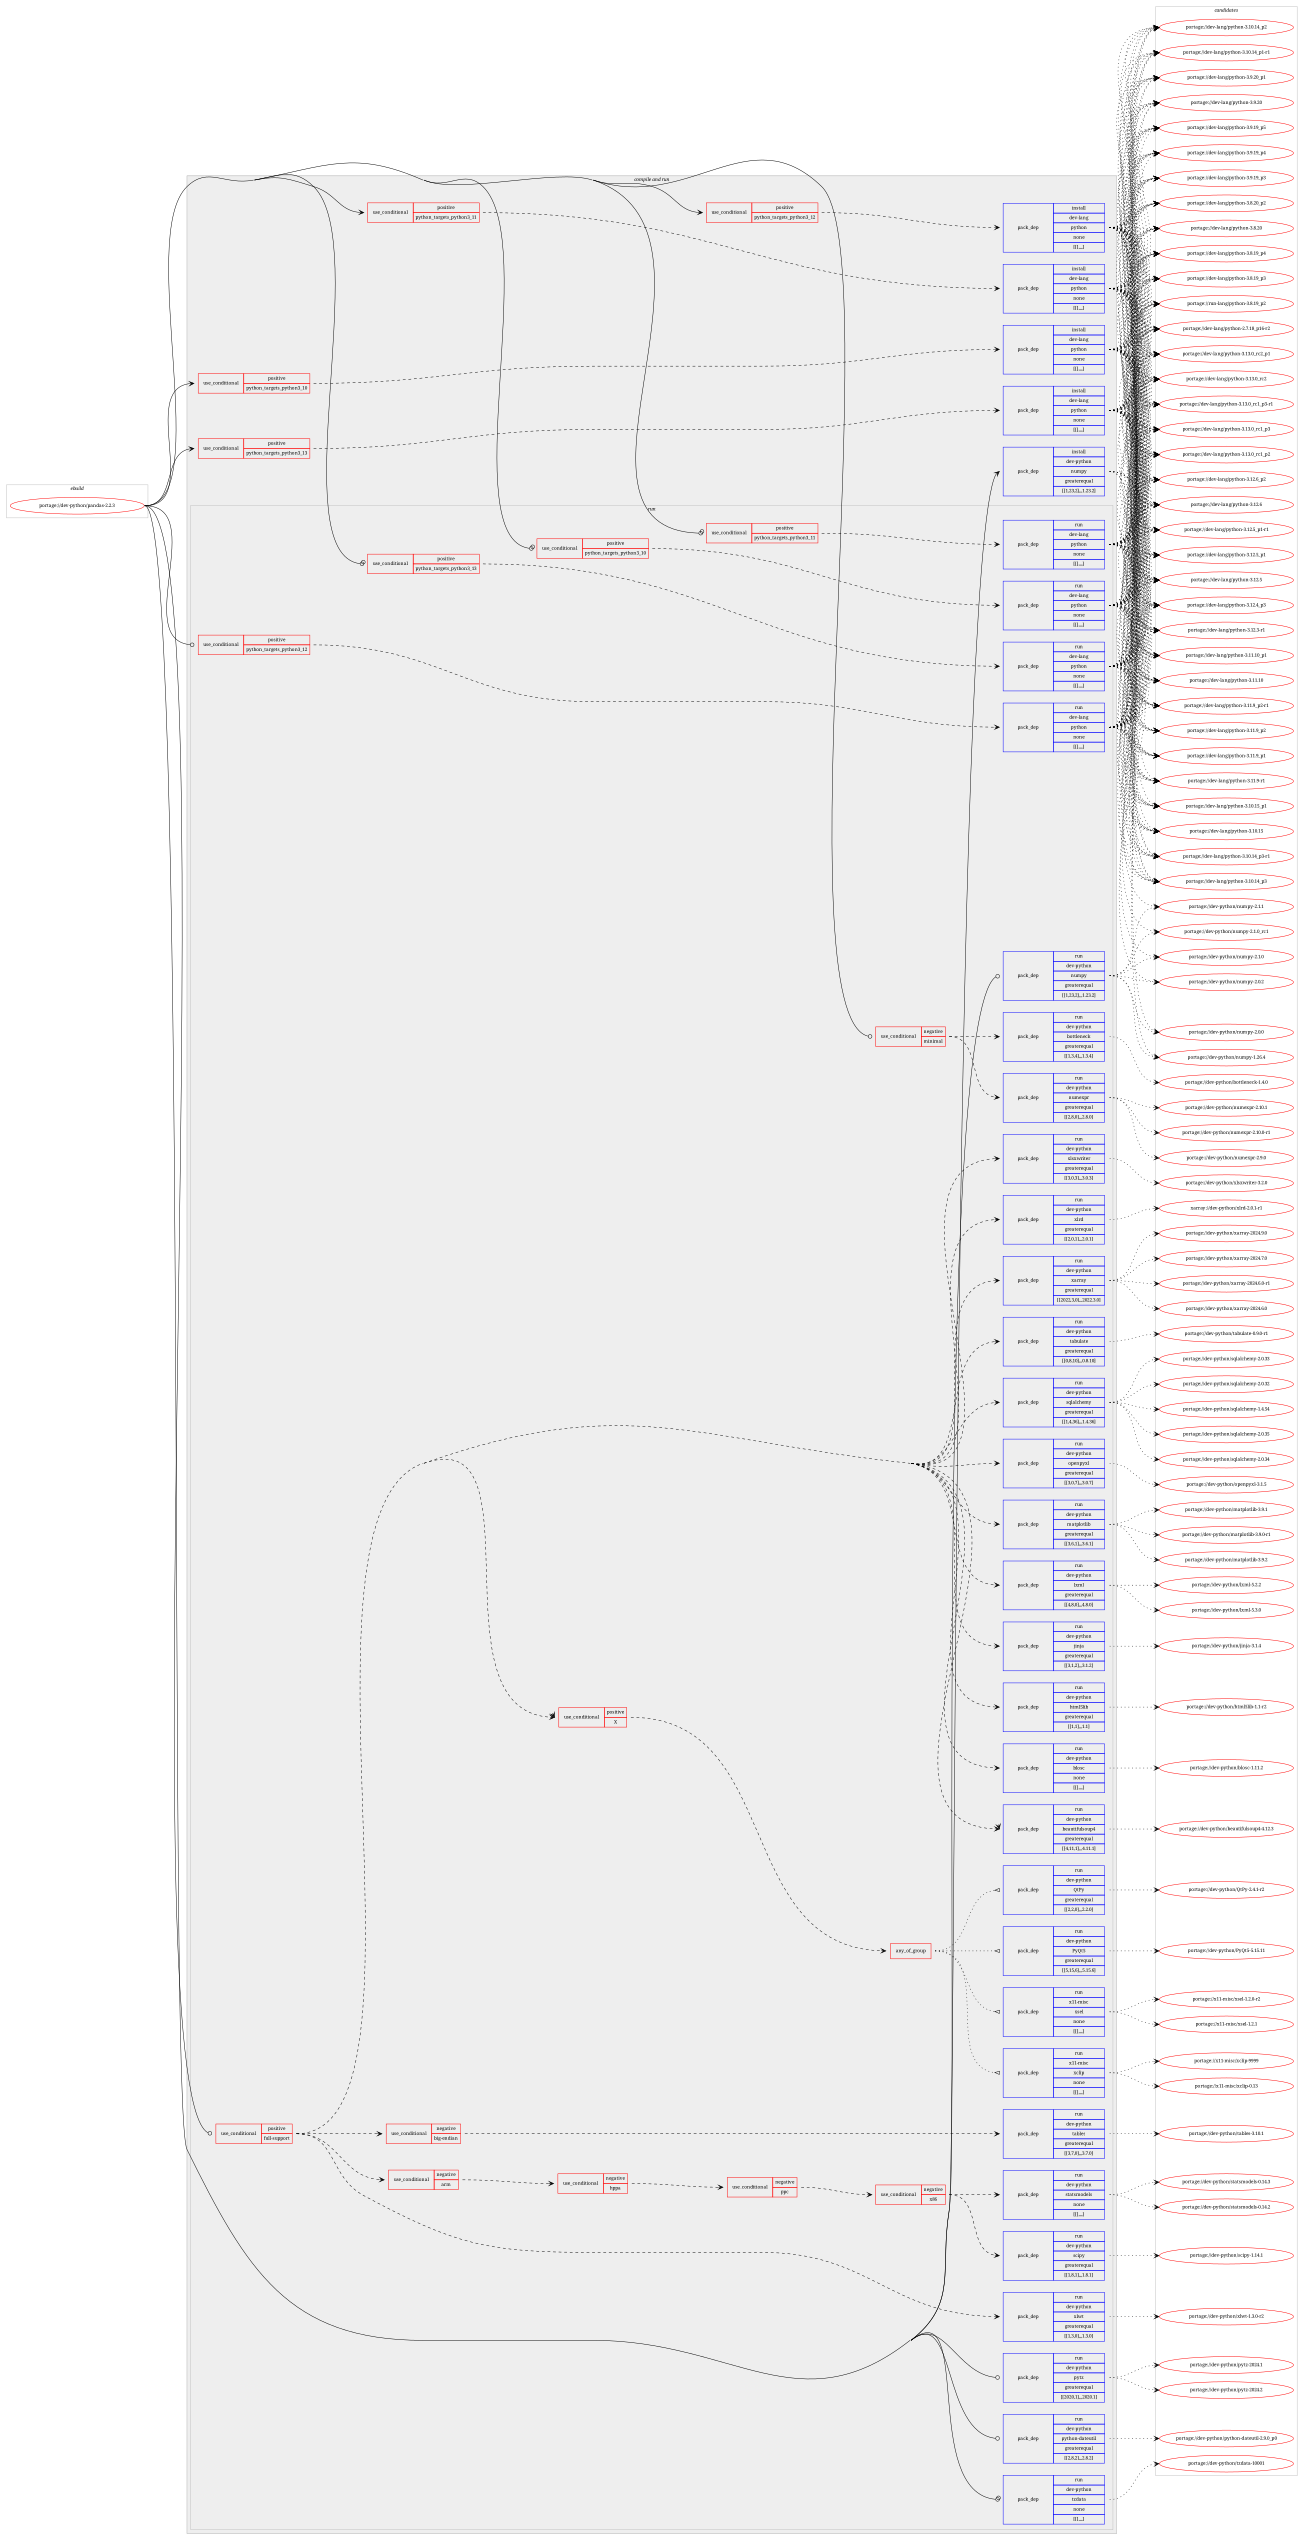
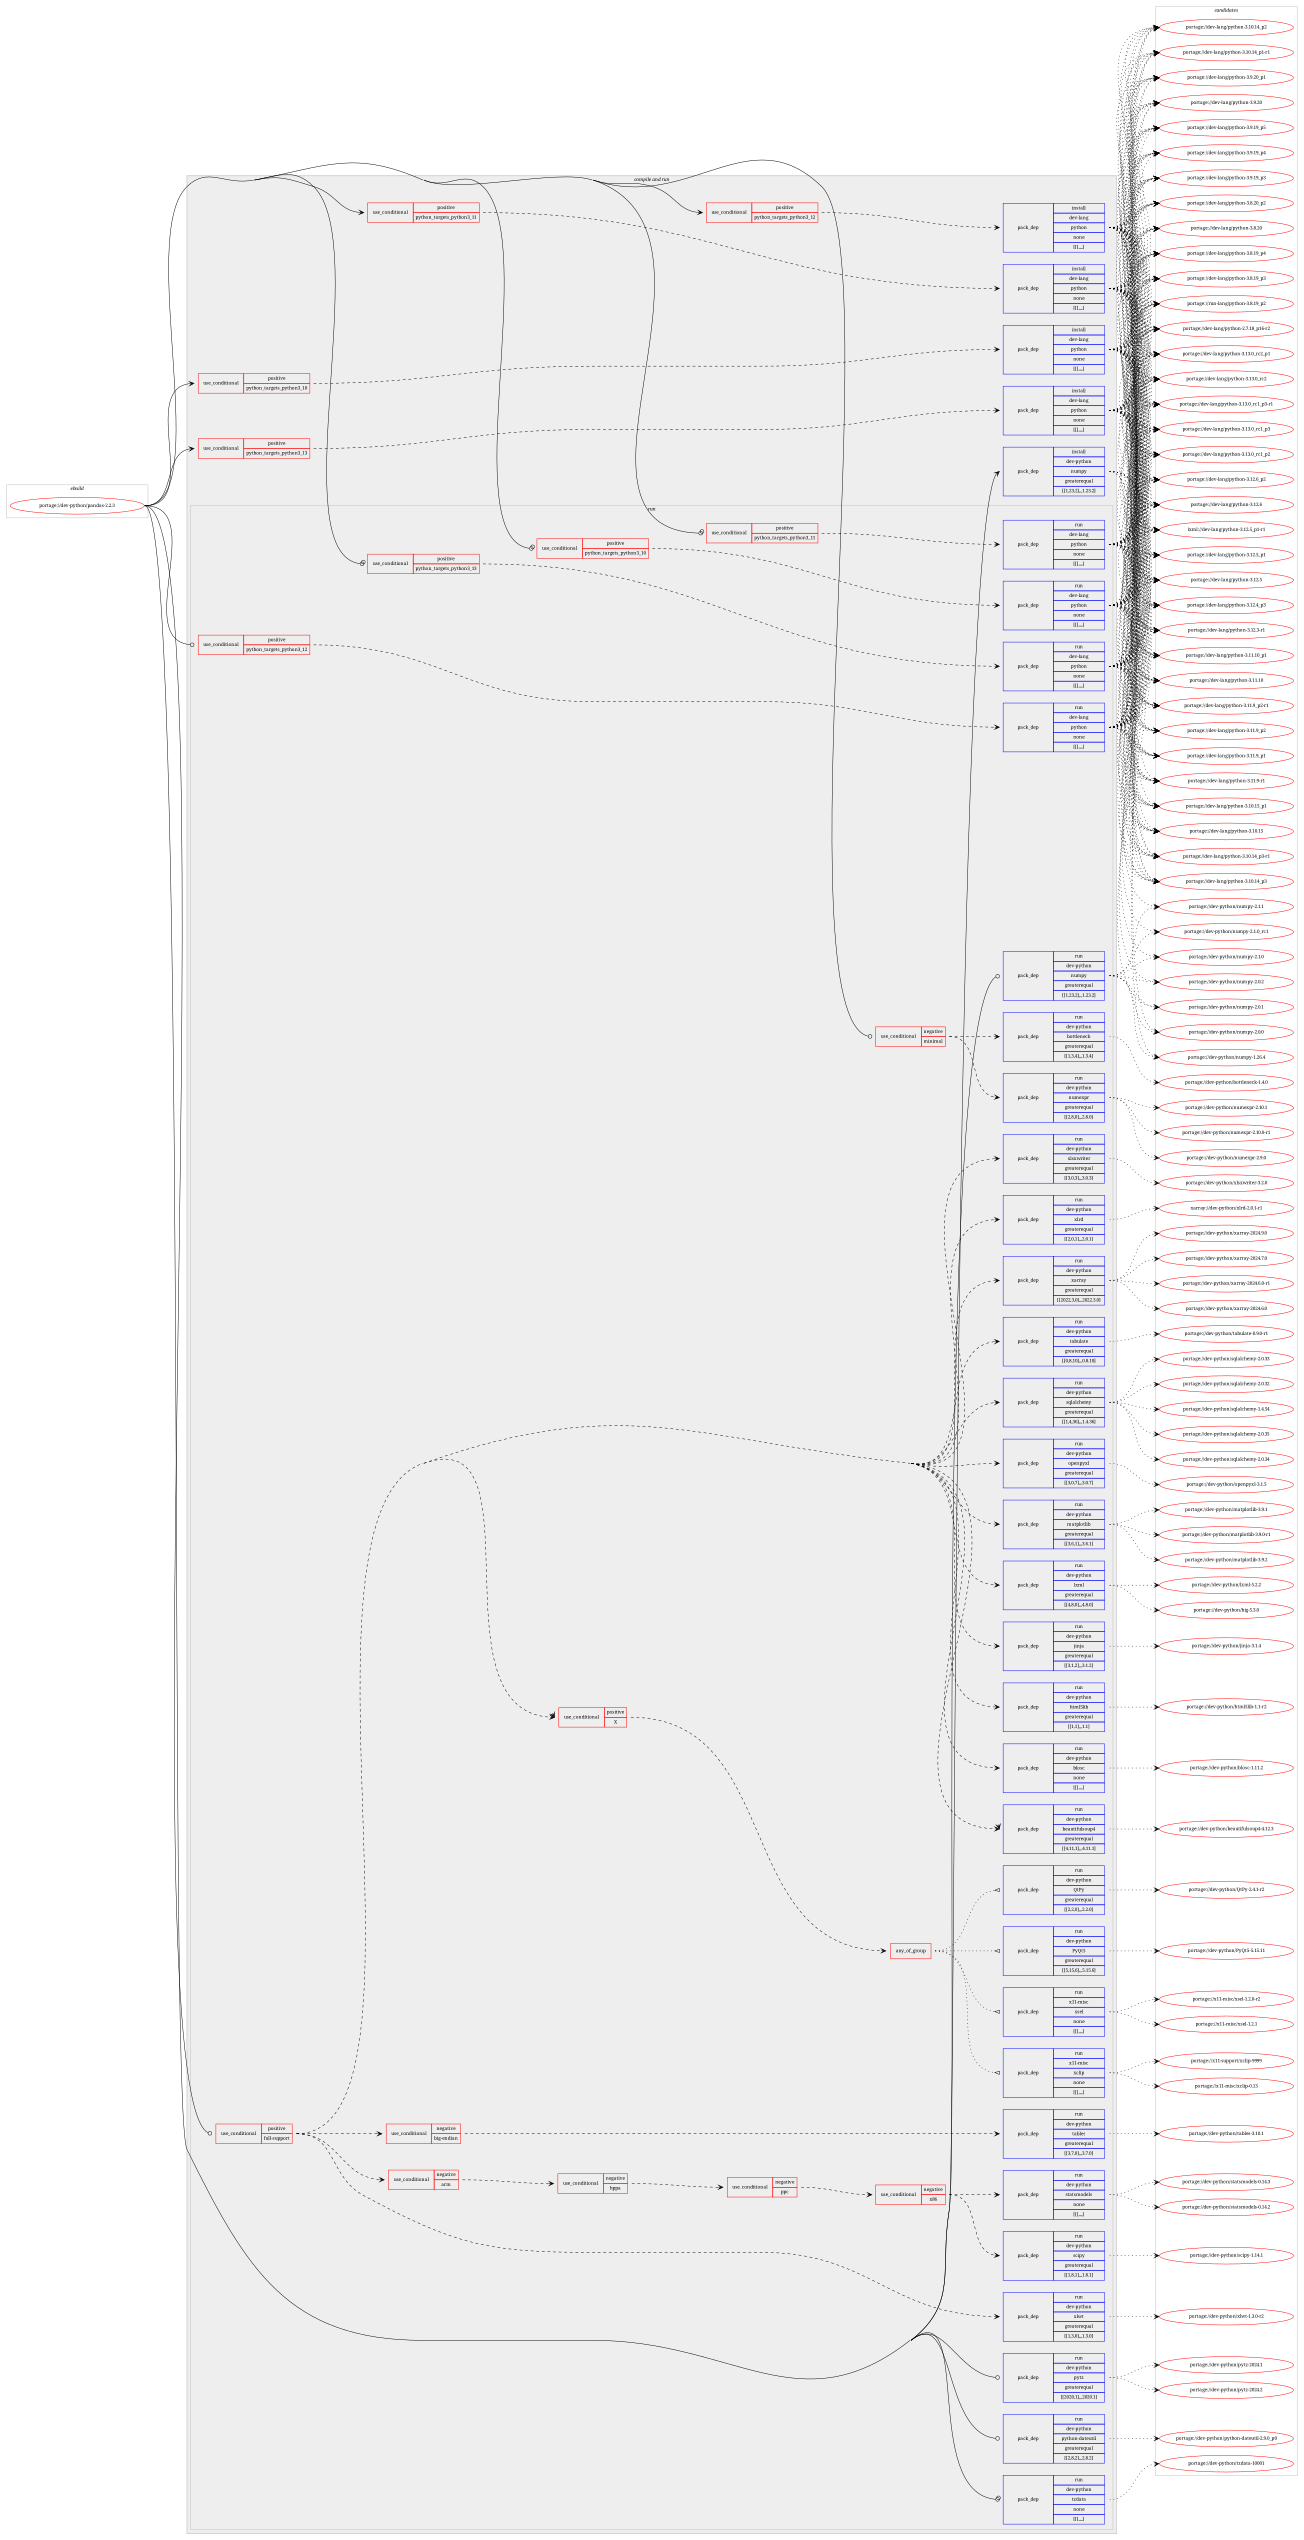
(1226, 530) -> (1226, 530)
none -> (1226, 1007)
(1226, 1610) -> (1226, 1610)
(1226, 2061) -> (1226, 2061)
